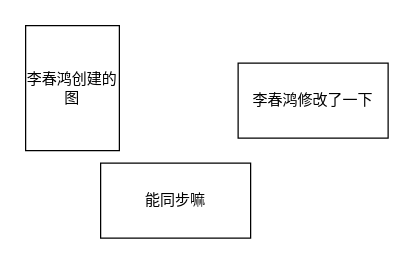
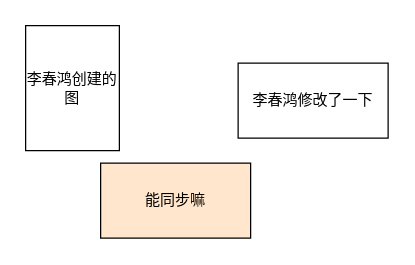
(176, 201) -> (176, 201)
